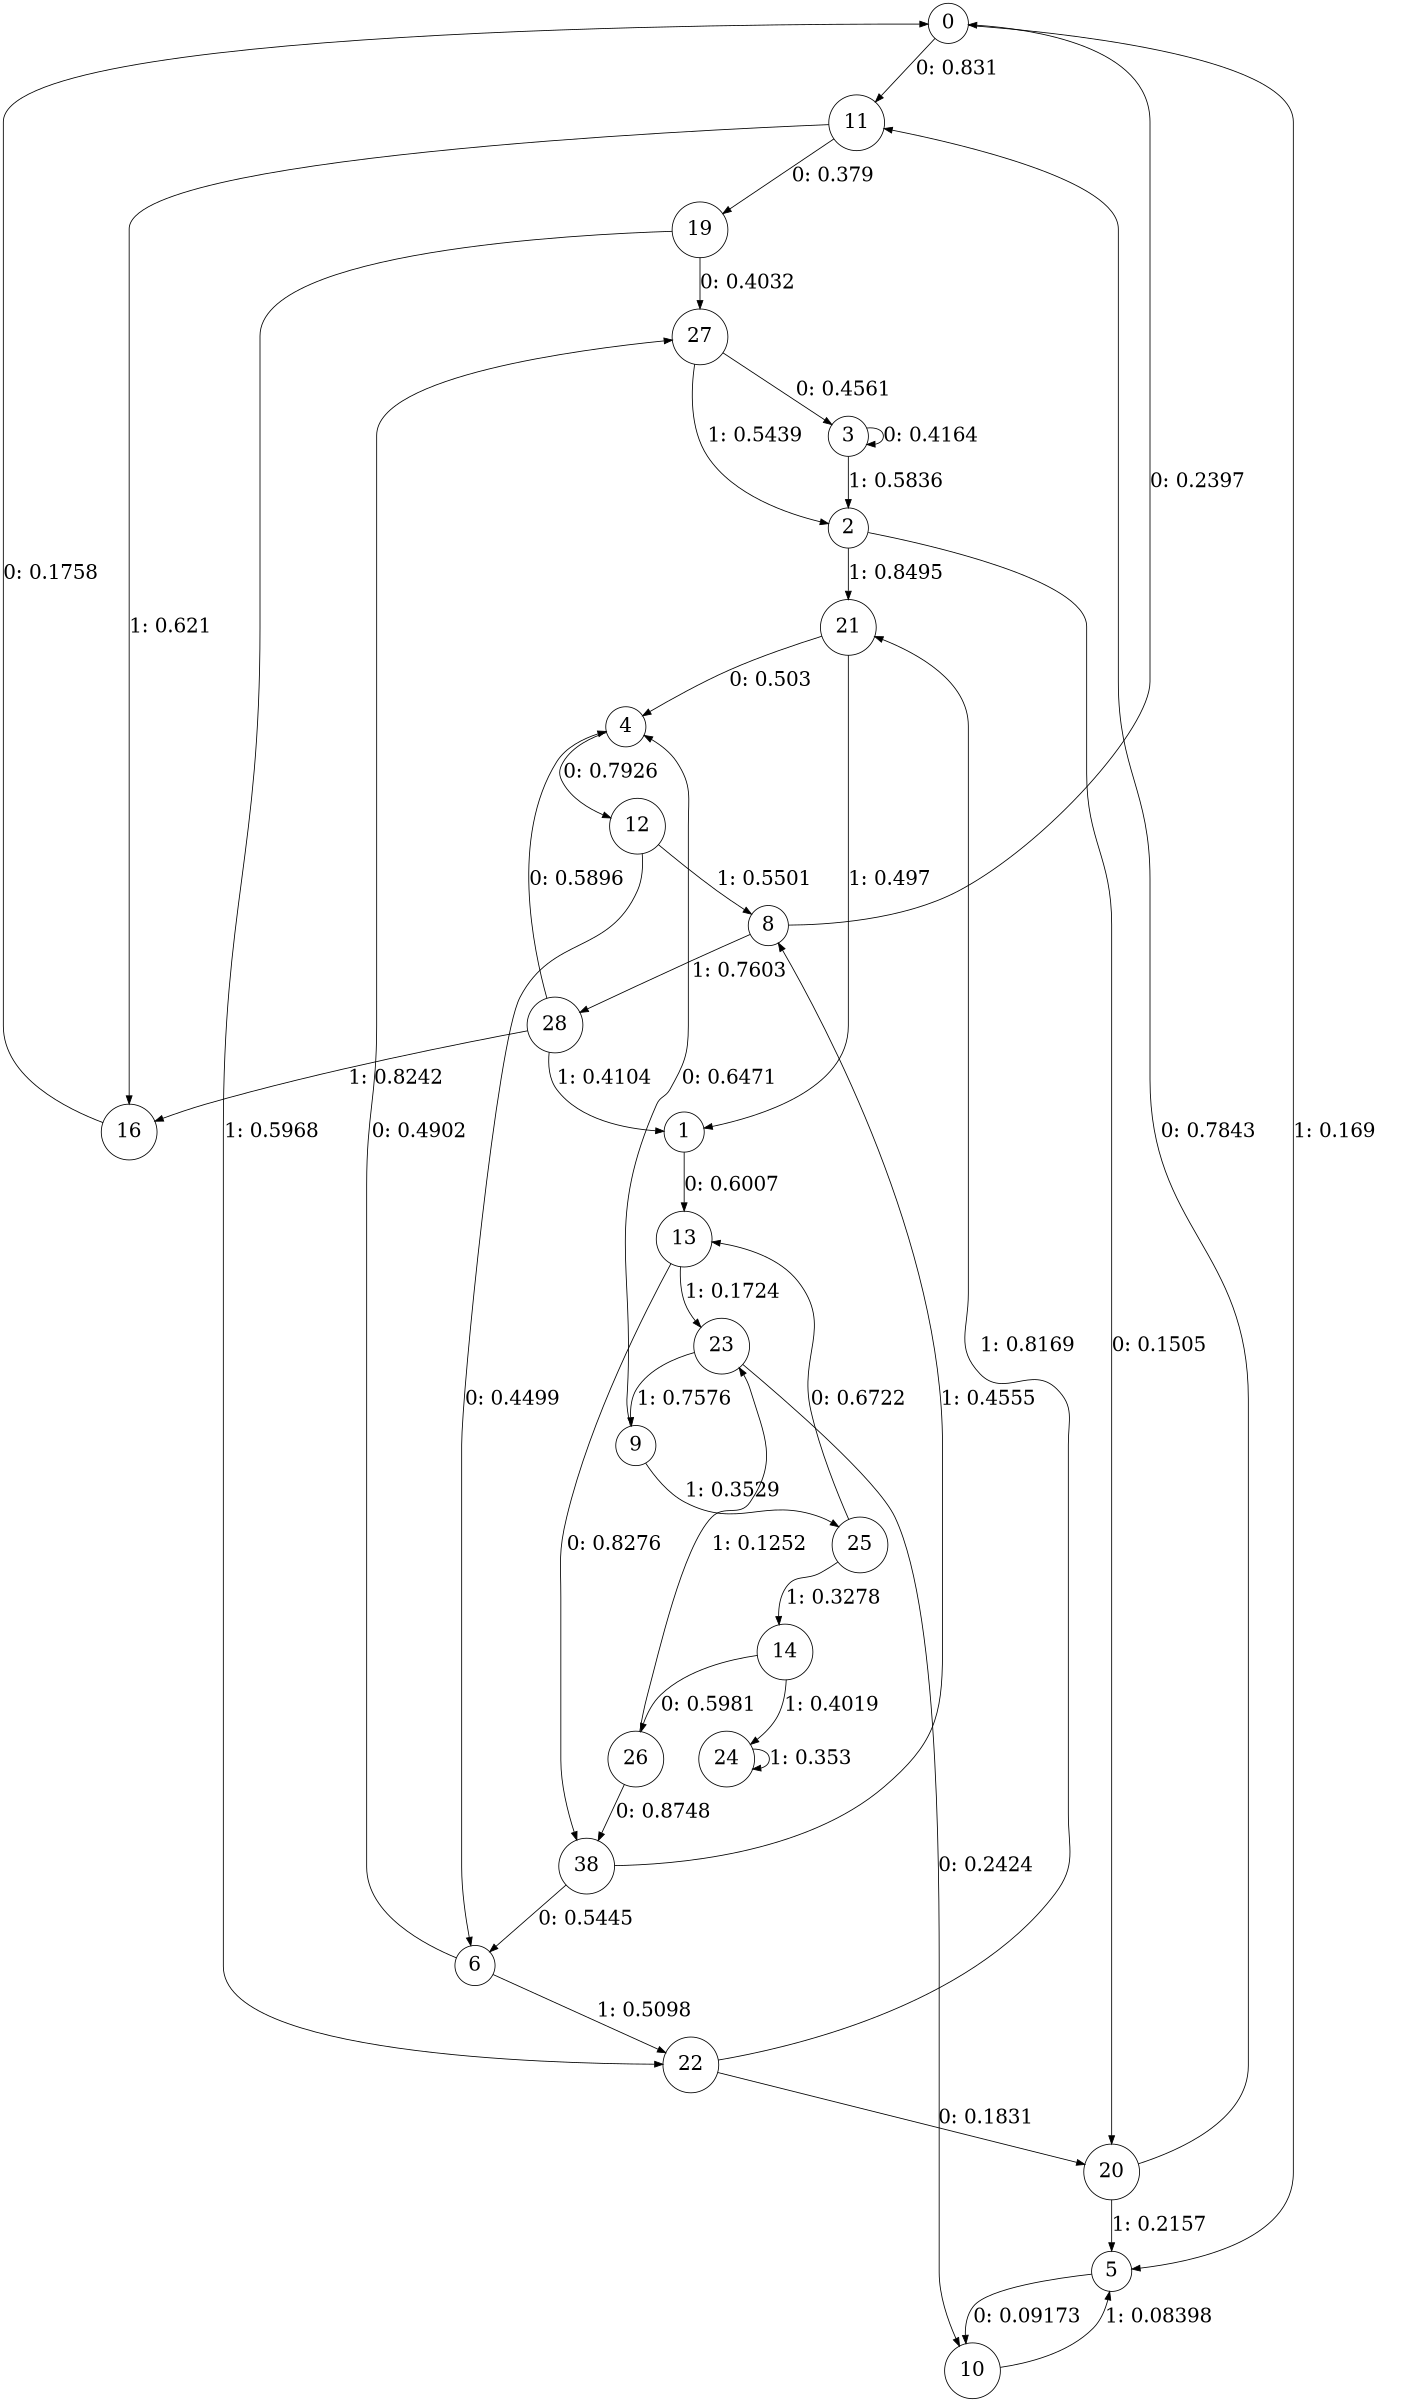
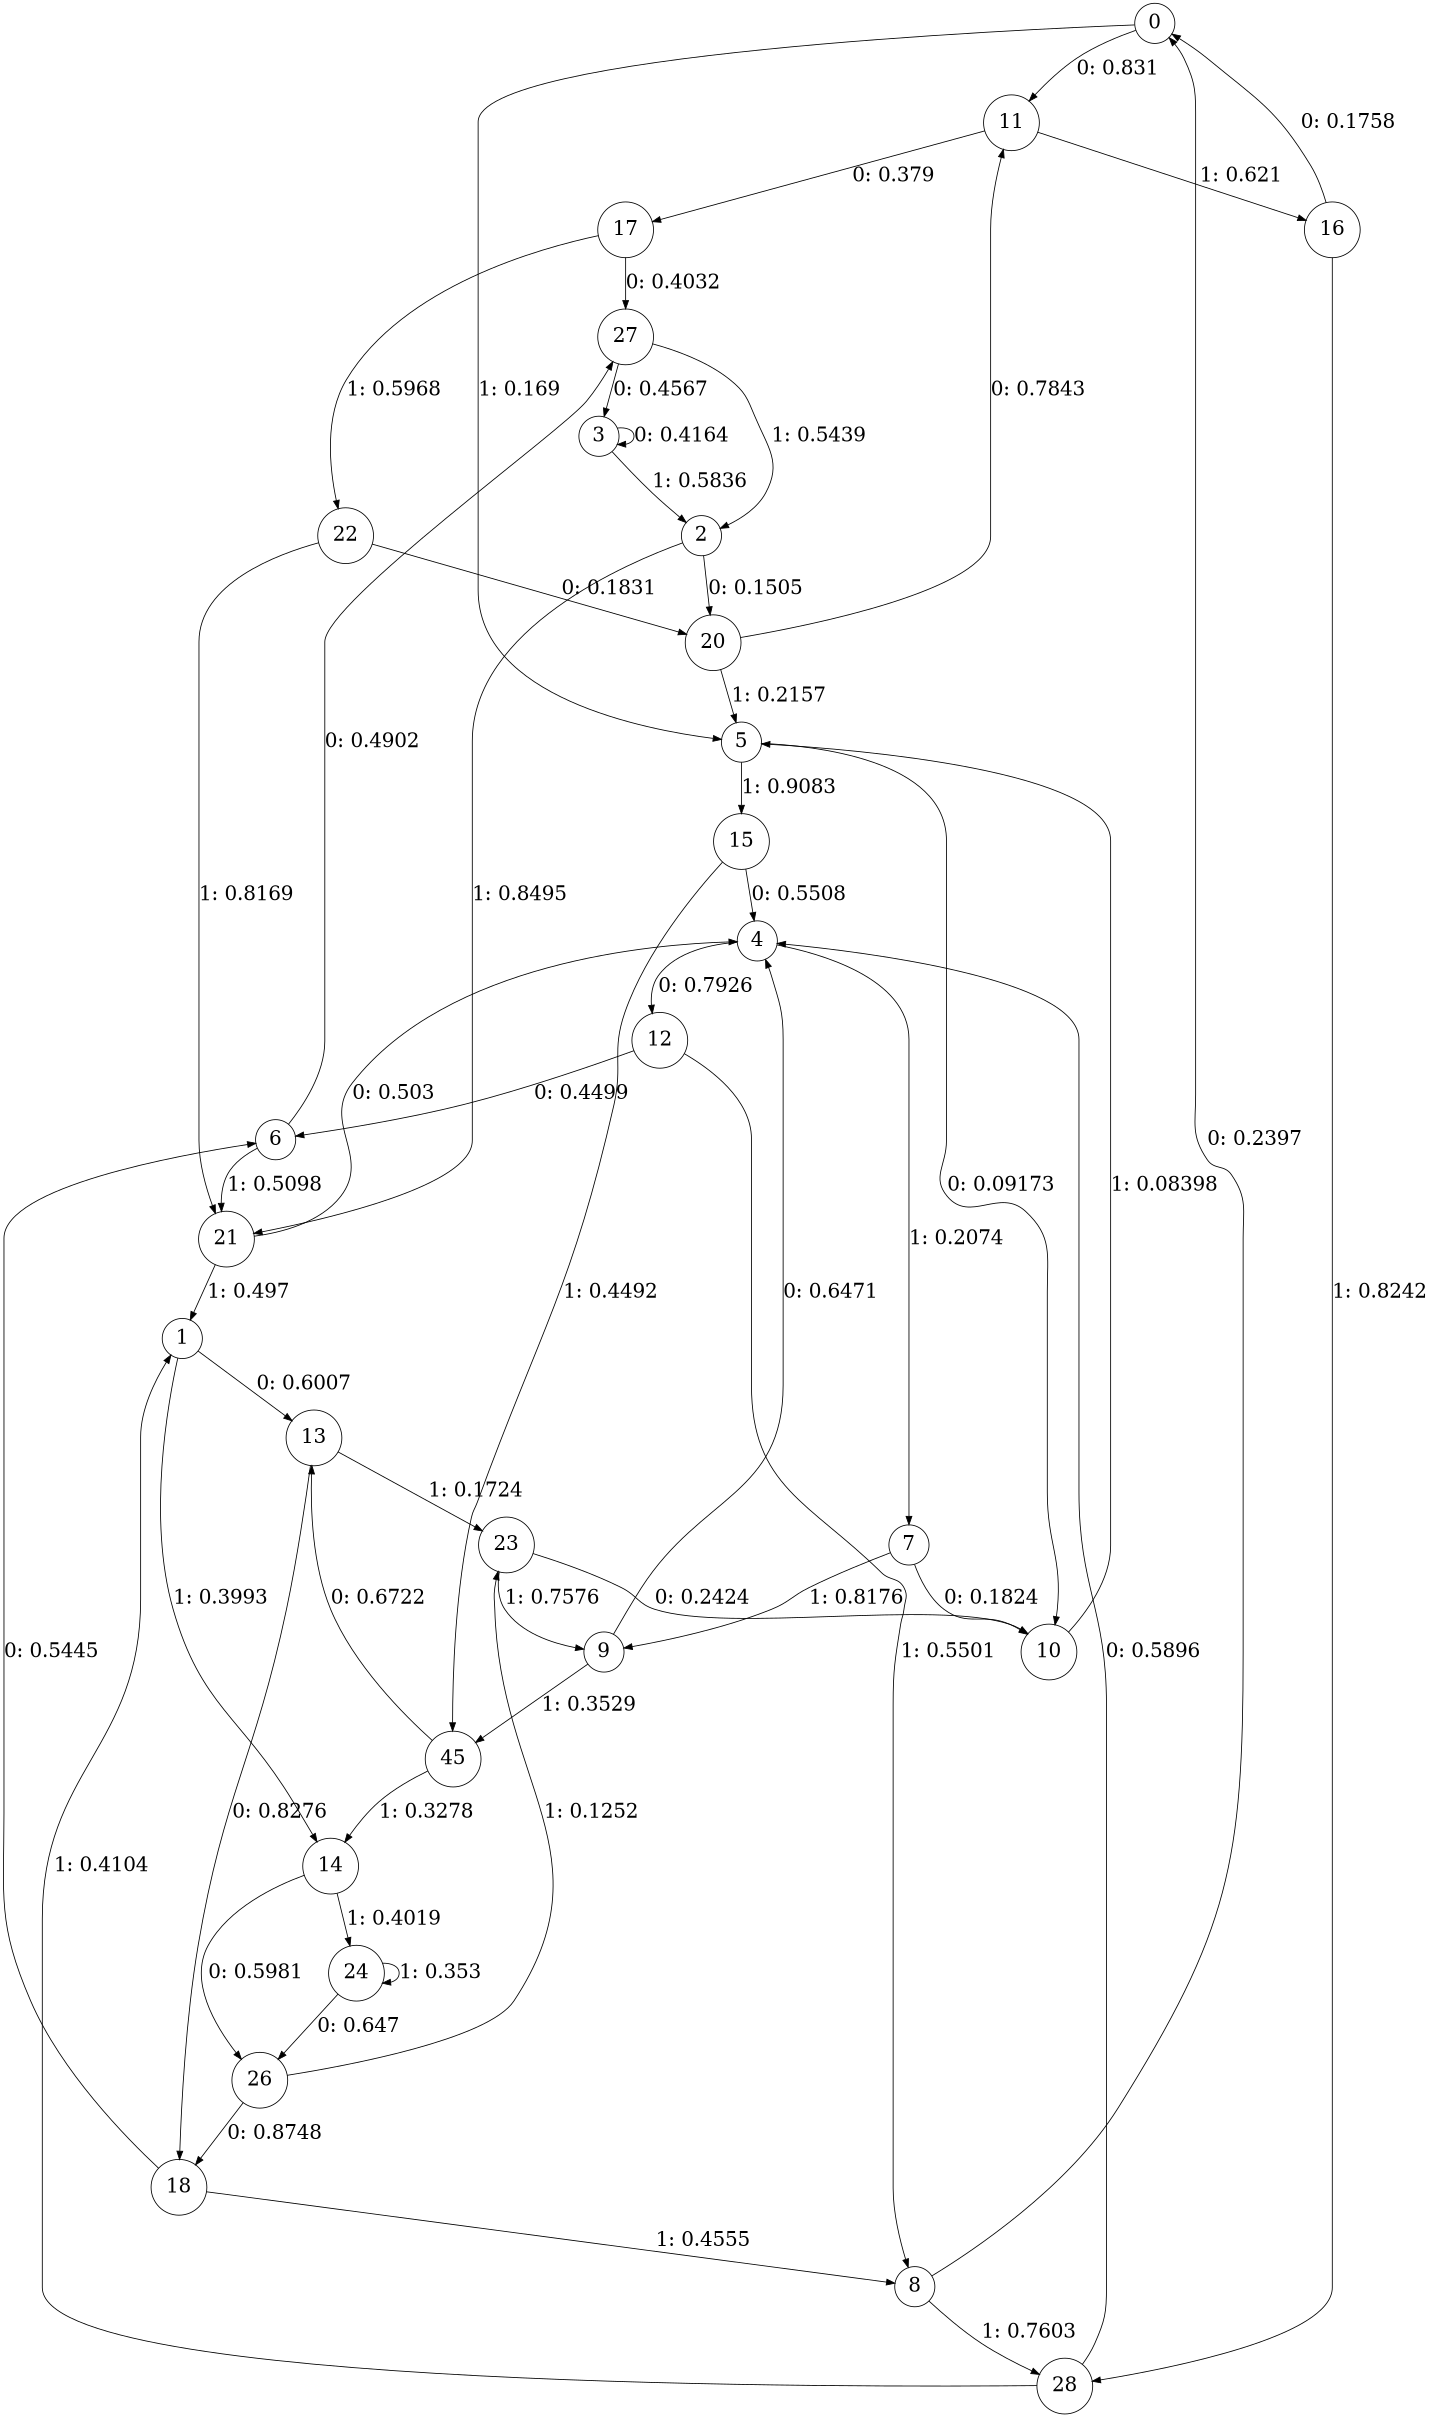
(700, 230) -> (626, 230)
(852, 390) -> (670, 390)
none -> (741, 842)
(344, 1069) -> (1332, 1402)
(860, 1545) -> (453, 1759)
none -> (909, 1545)
none -> (175, 1616)
(587, 1866) -> (179, 2187)
(576, 2012) -> (230, 1170)
none -> (311, 2024)
